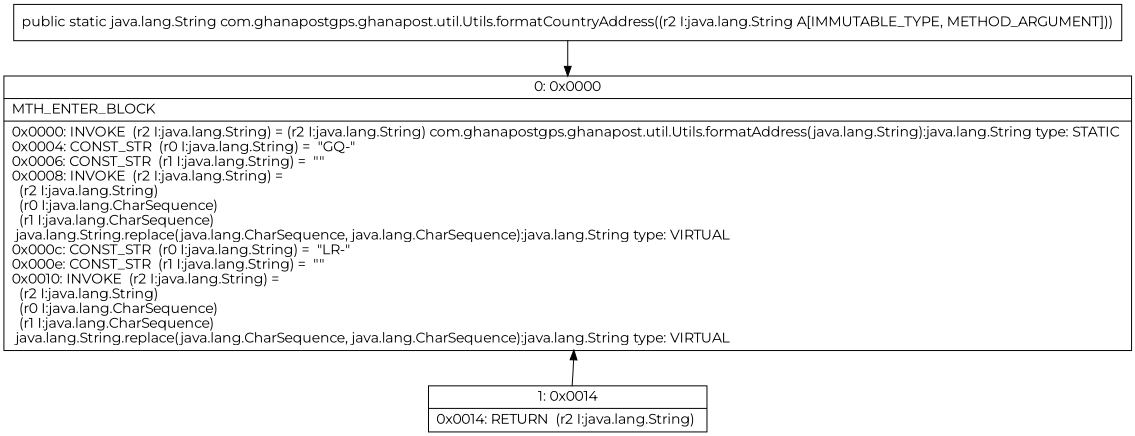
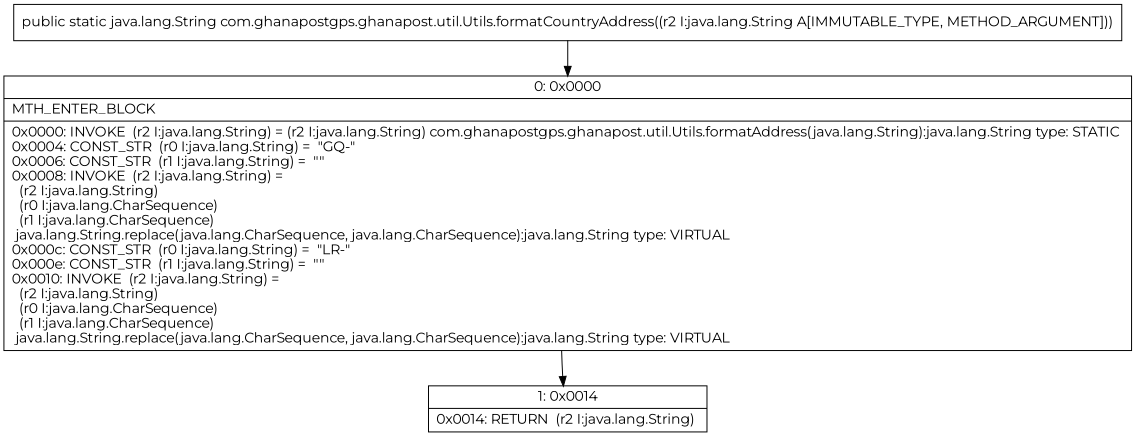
(573, 373) -> (562, 363)
